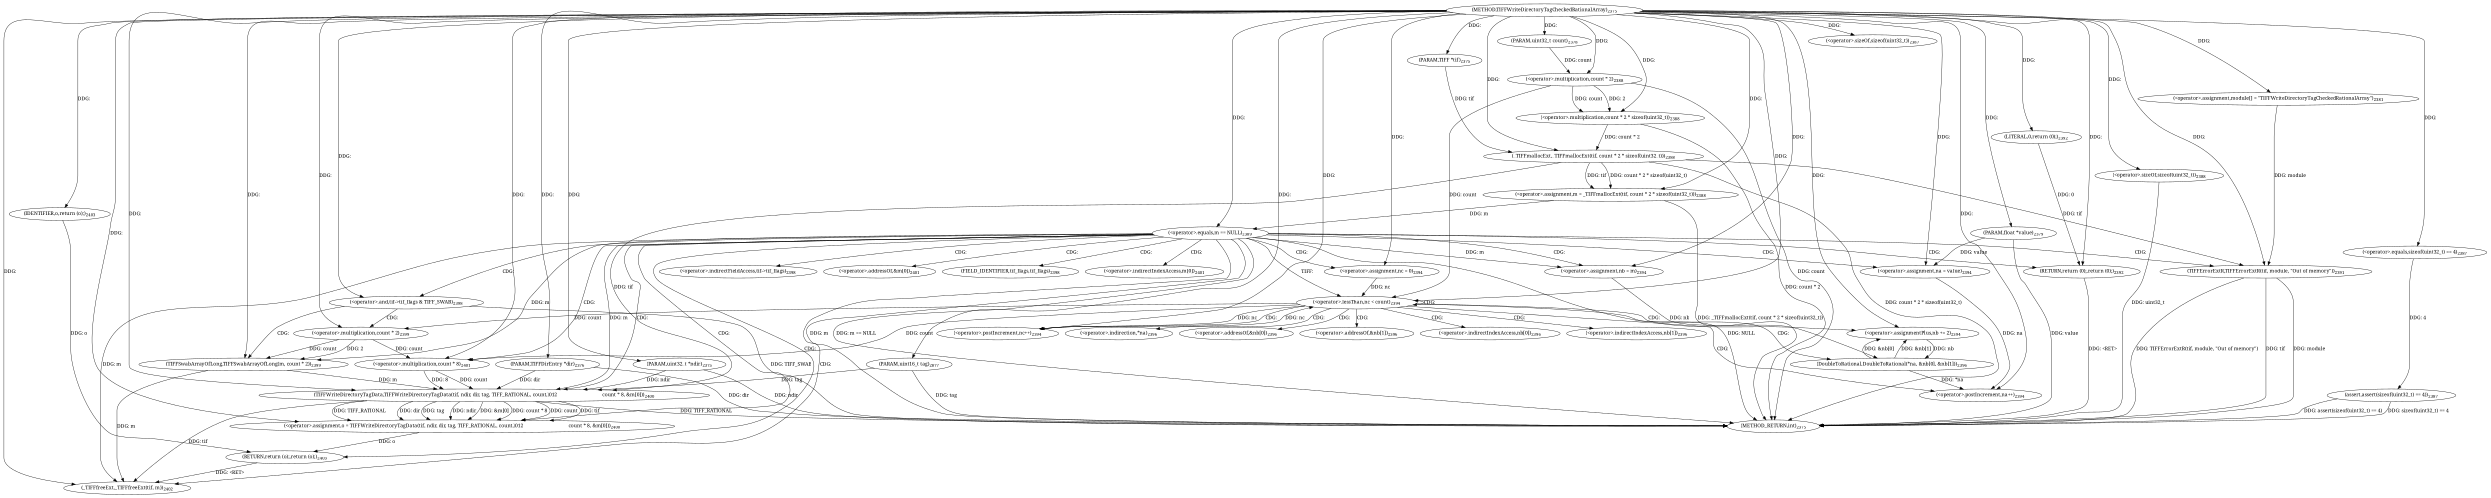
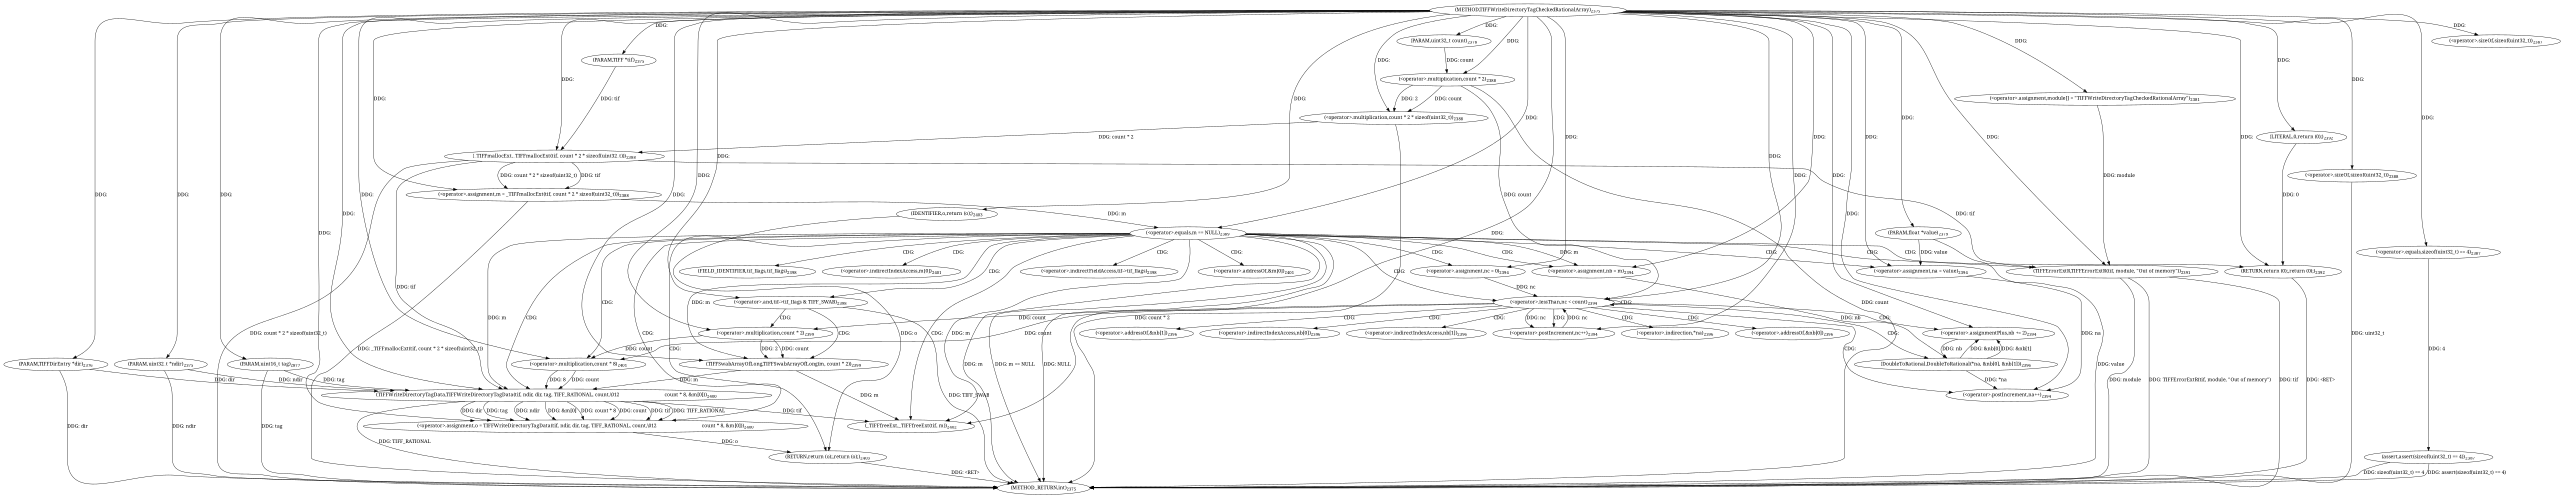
(1308, 272) -> (1400, 272)
(208, 472) -> (935, 473)
